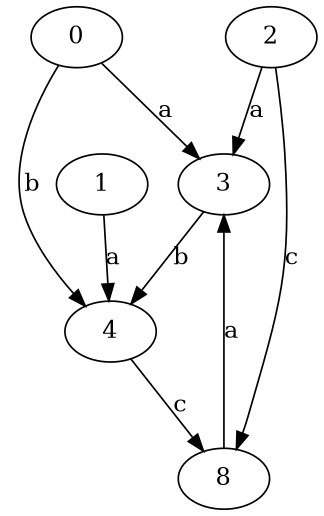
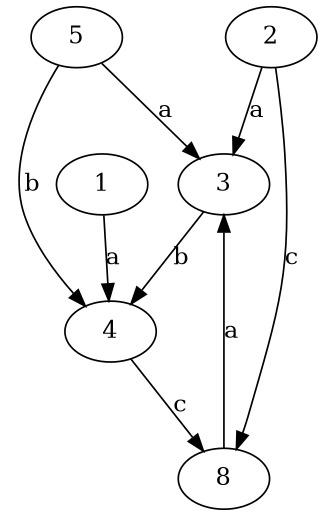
(77, 37) -> (77, 37)
